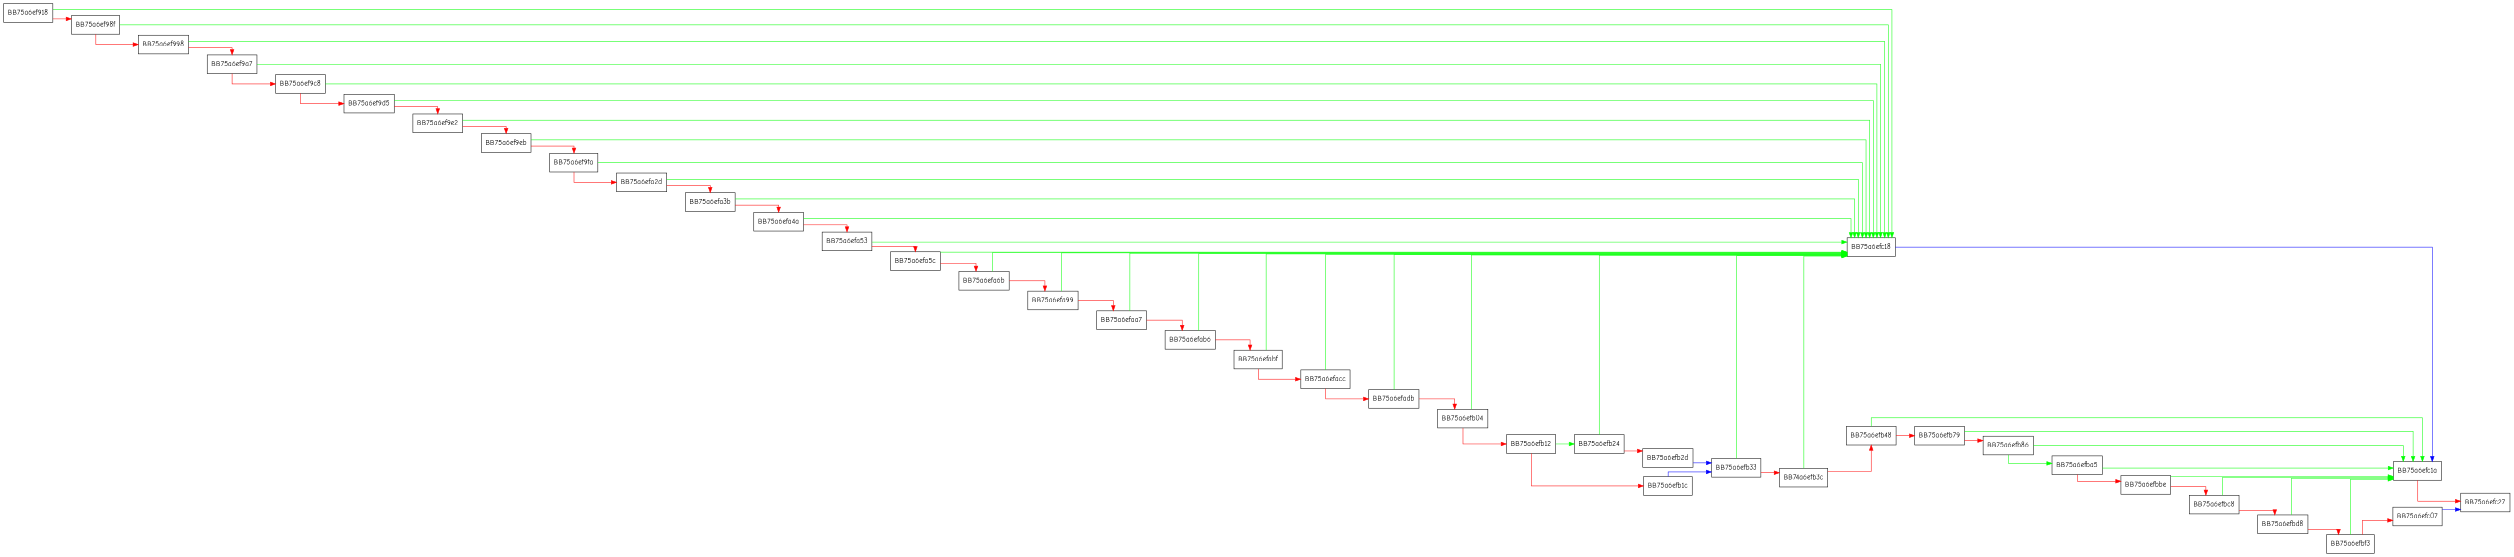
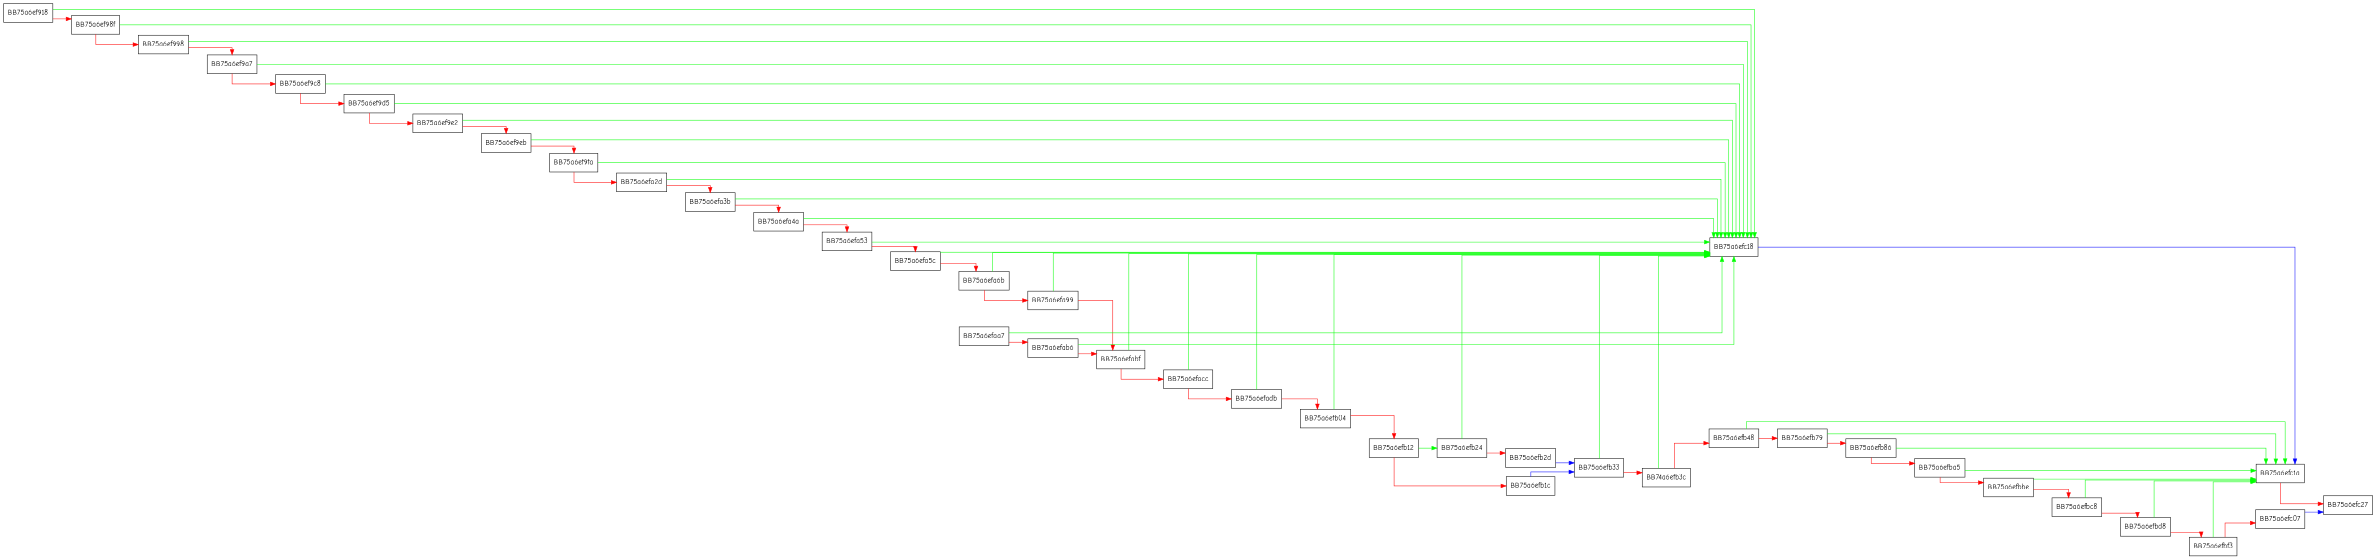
(1098, 300) -> (1113, 305)
(2023, 463) -> (1887, 463)
